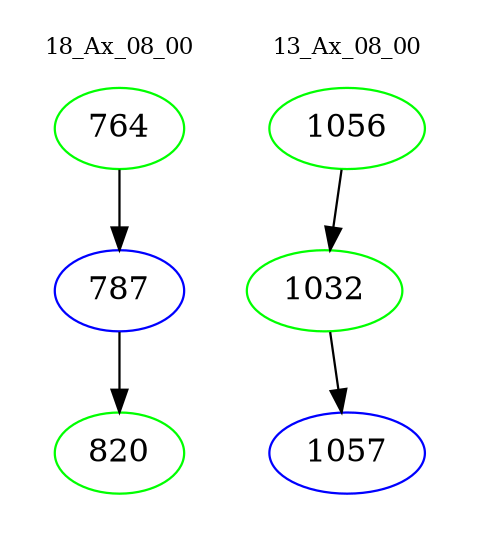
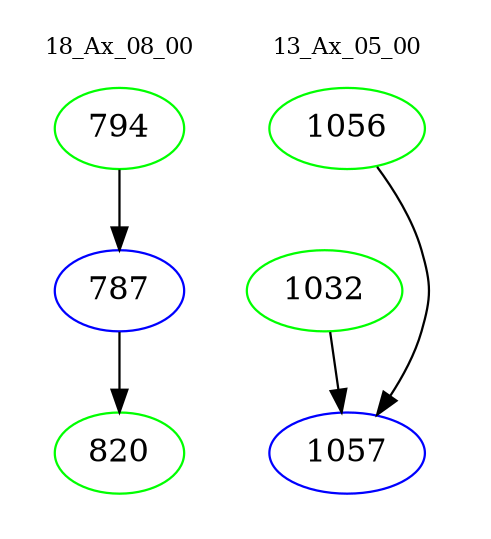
(347, 48) -> (347, 48)
(119, 128) -> (119, 128)
(337, 199) -> (428, 279)
